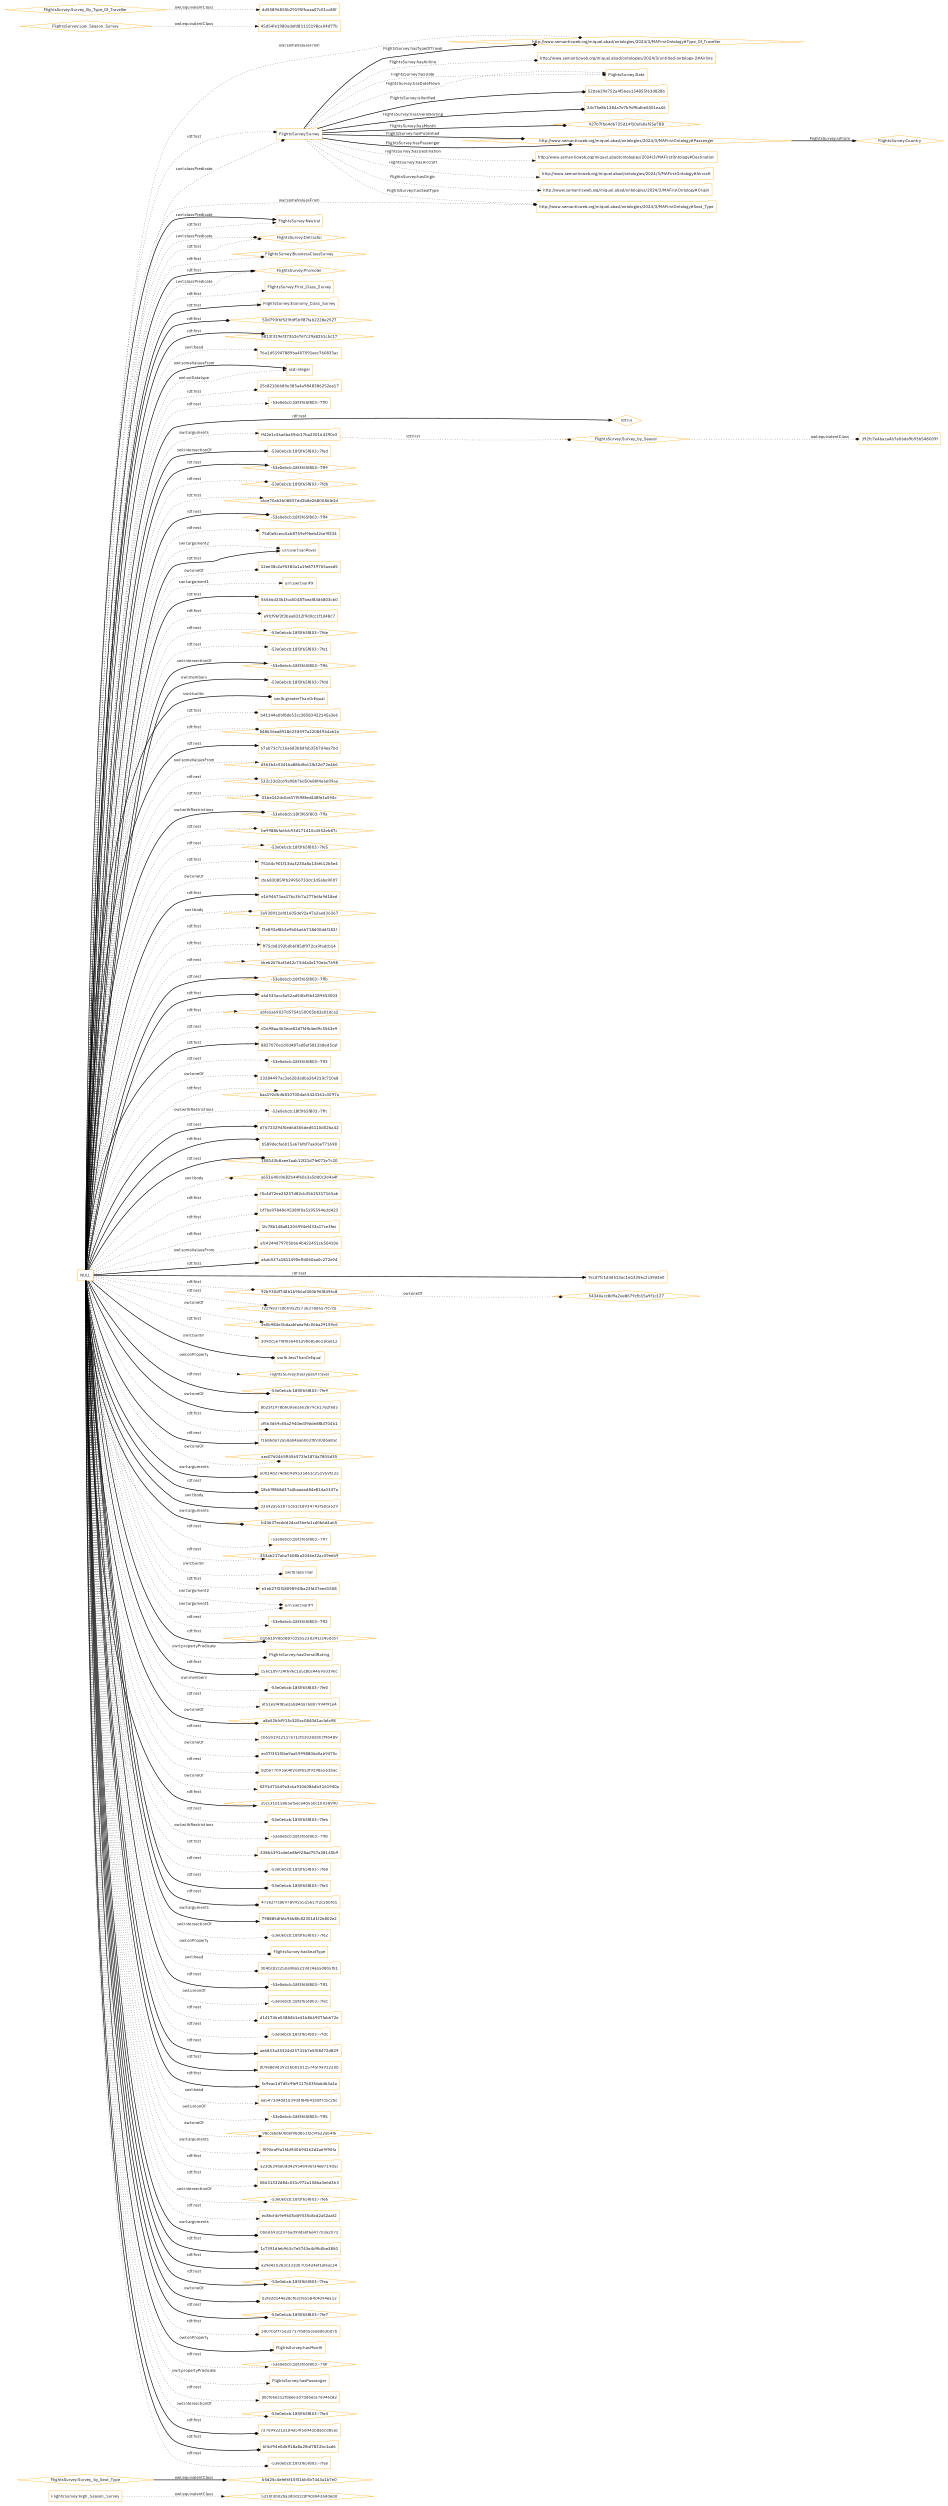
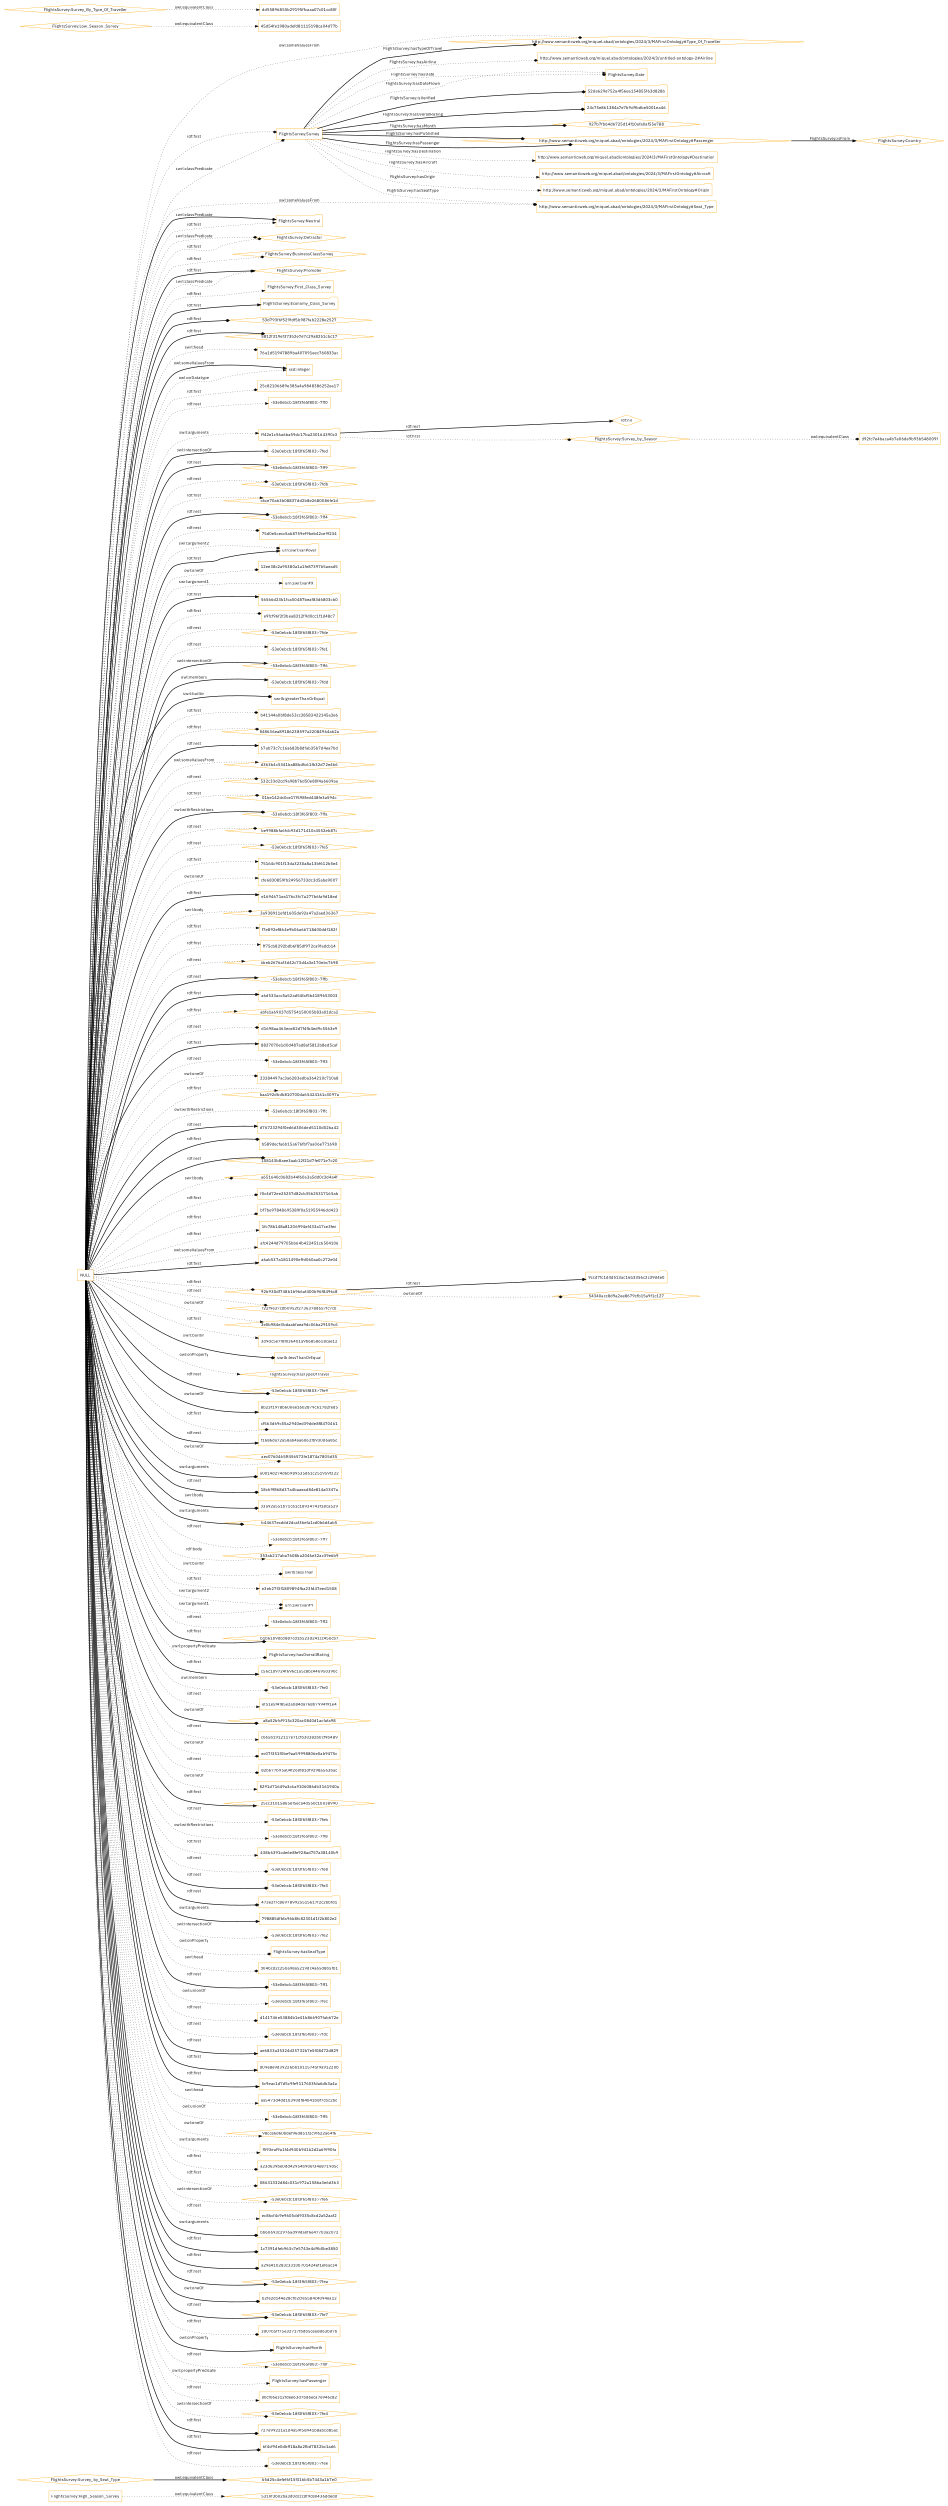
(134, 564) -> (475, 427)
(142, 1161) -> (142, 1161)
(338, 1276) -> (465, 1285)
(194, 1549) -> (194, 1549)
